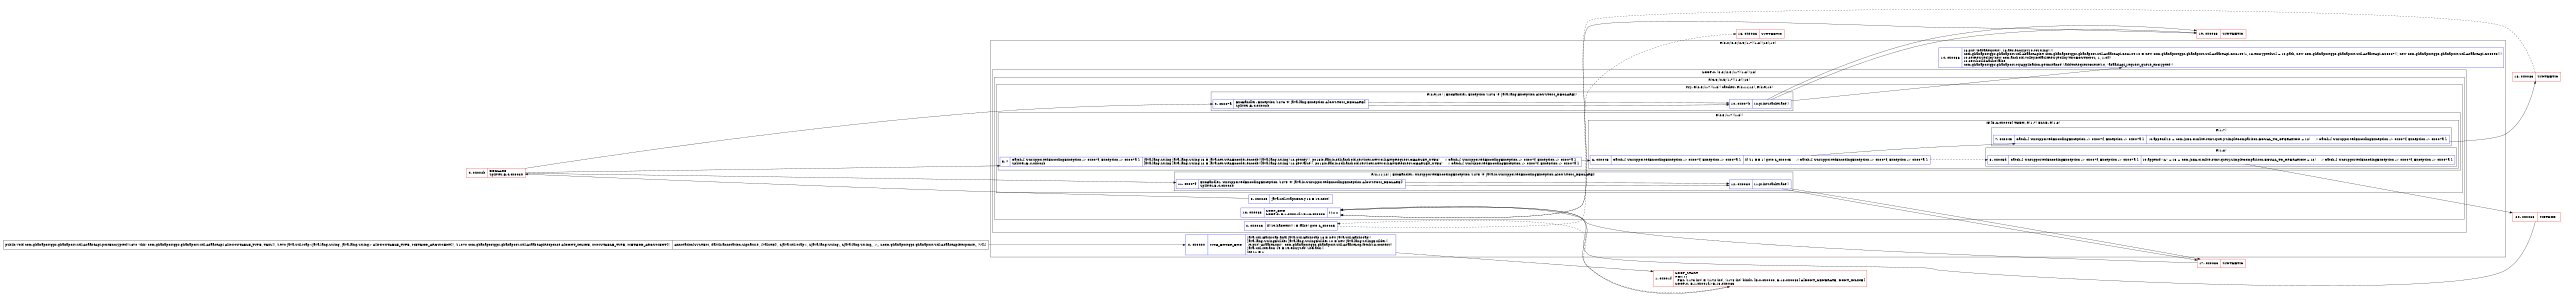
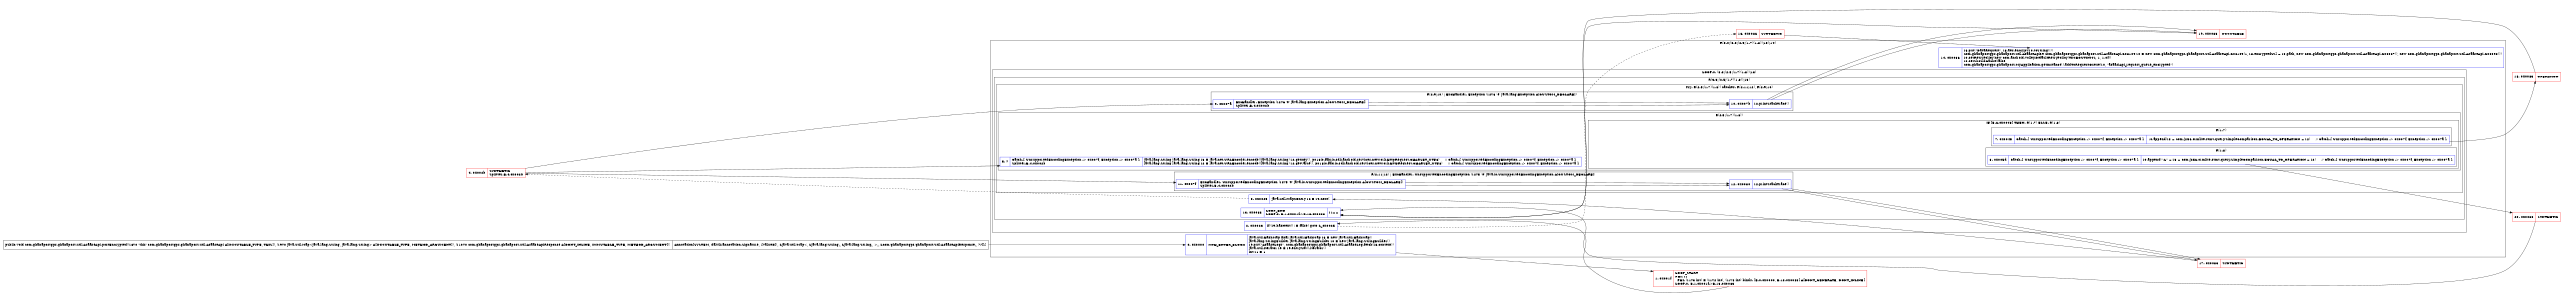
(1862, 10) -> (1862, 10)
(2233, 34) -> (2233, 34)
(2548, 77) -> (2548, 77)
(1939, 86) -> (1924, 42)
(1760, 160) -> none
(498, 171) -> (500, 171)
(1772, 184) -> (1772, 184)
(888, 188) -> (888, 188)
(1561, 212) -> none
(2548, 217) -> (2548, 217)
(1564, 226) -> (1564, 226)
(1768, 244) -> (1745, 217)
(1226, 245) -> (1227, 245)
